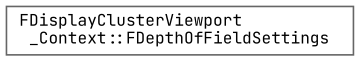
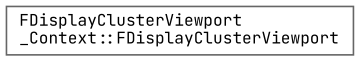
(180, 31) -> (180, 31)
